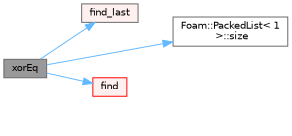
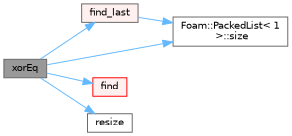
none -> (151, 19)
none -> (110, 123)
